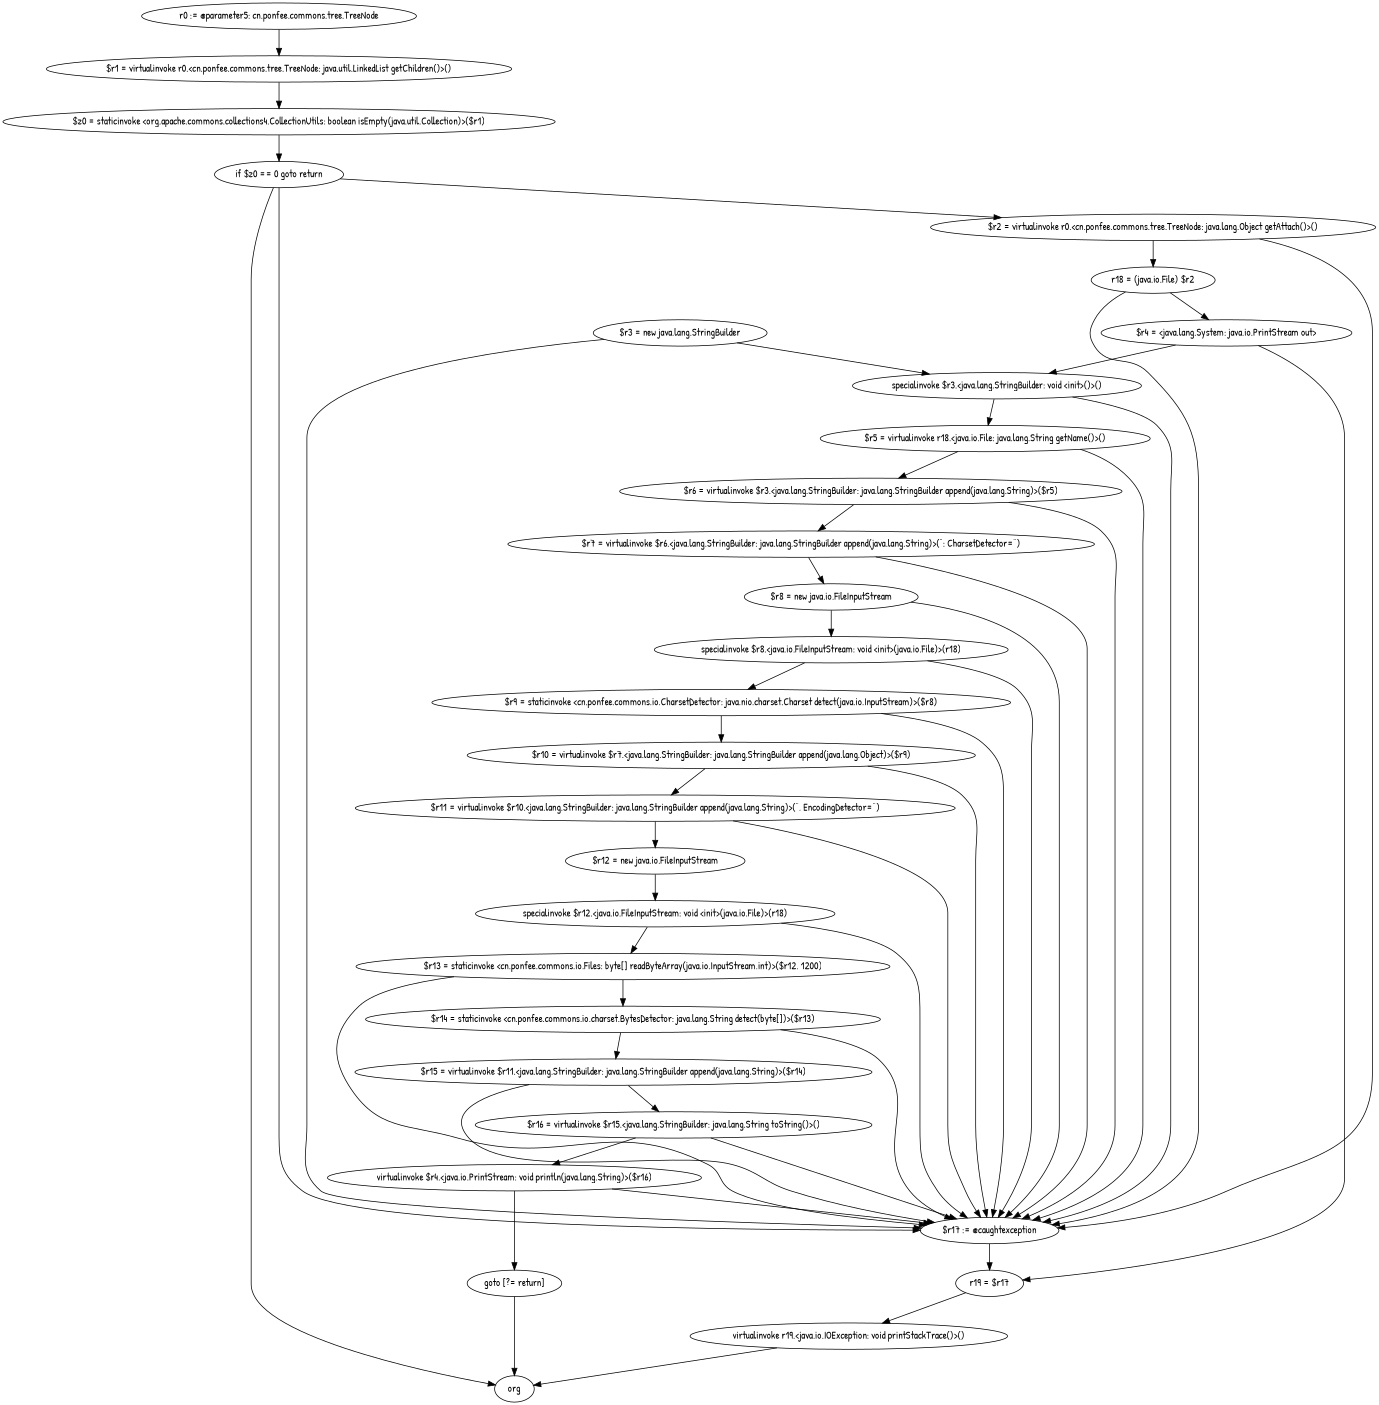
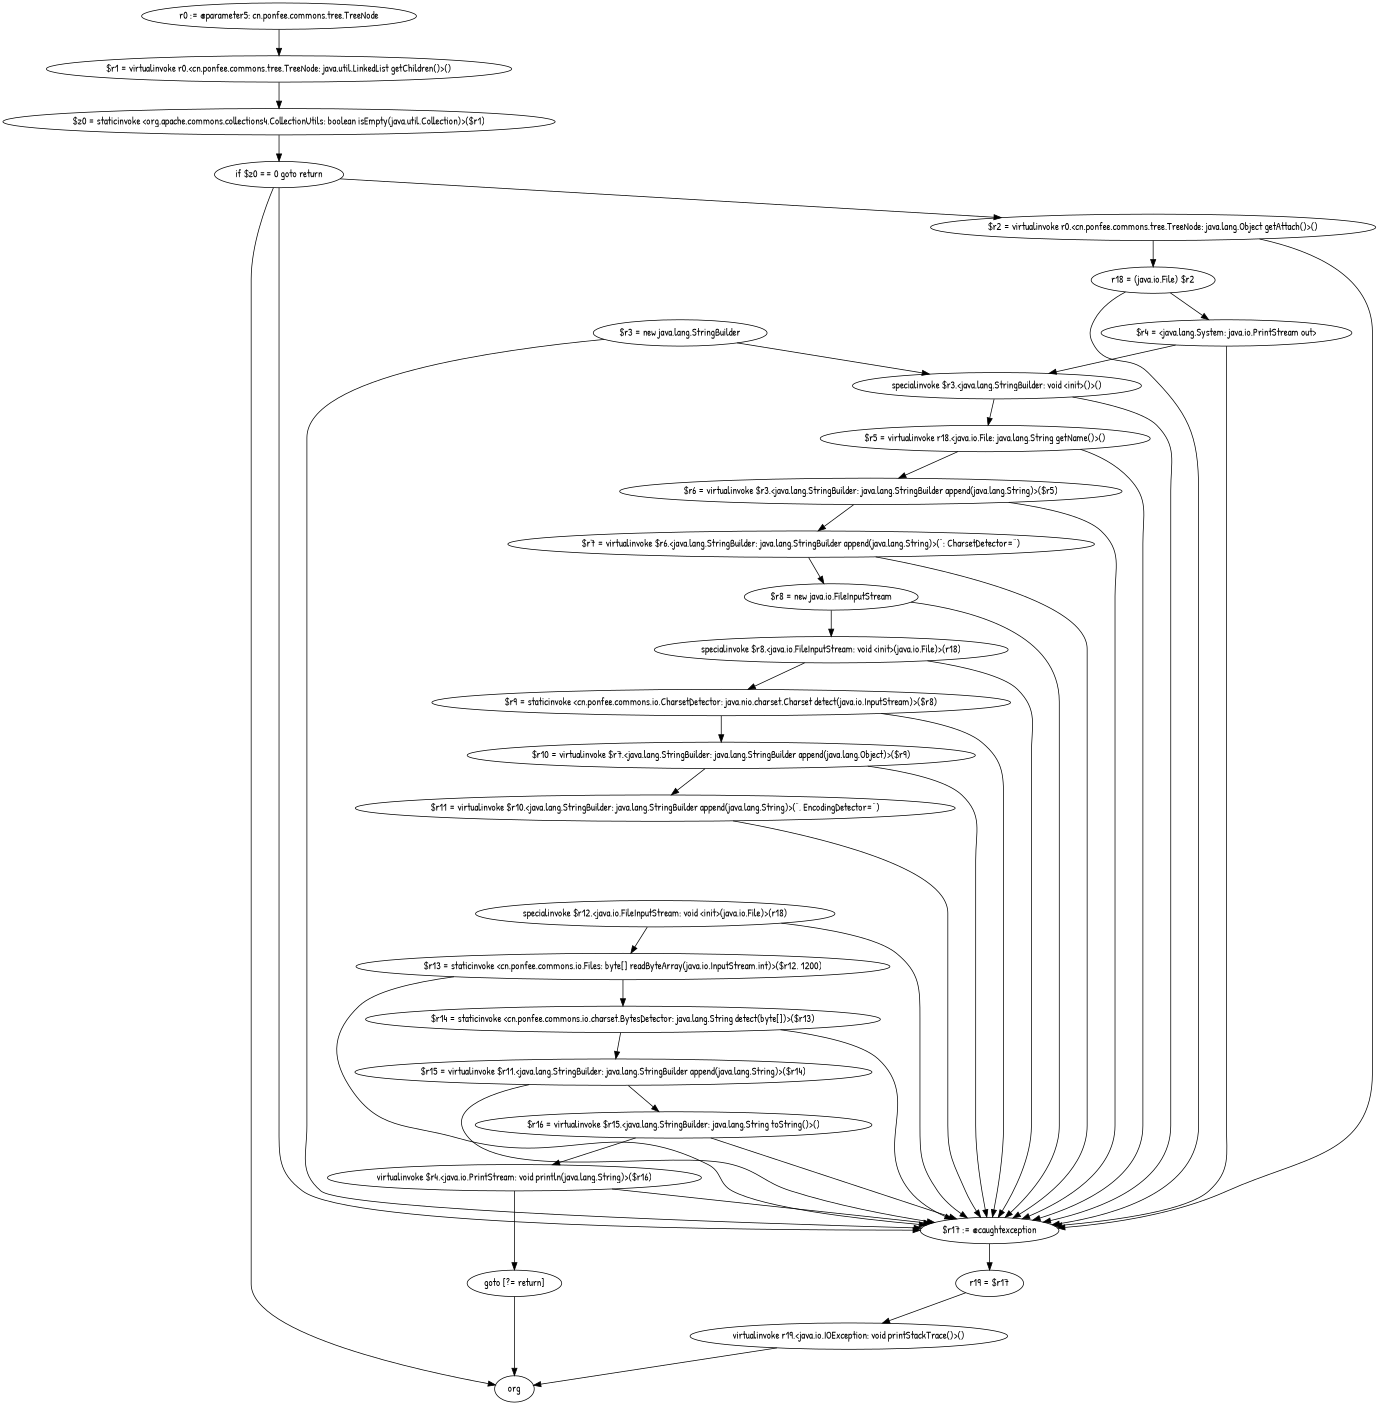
(655, 861) -> none
(1345, 913) -> (1226, 847)
